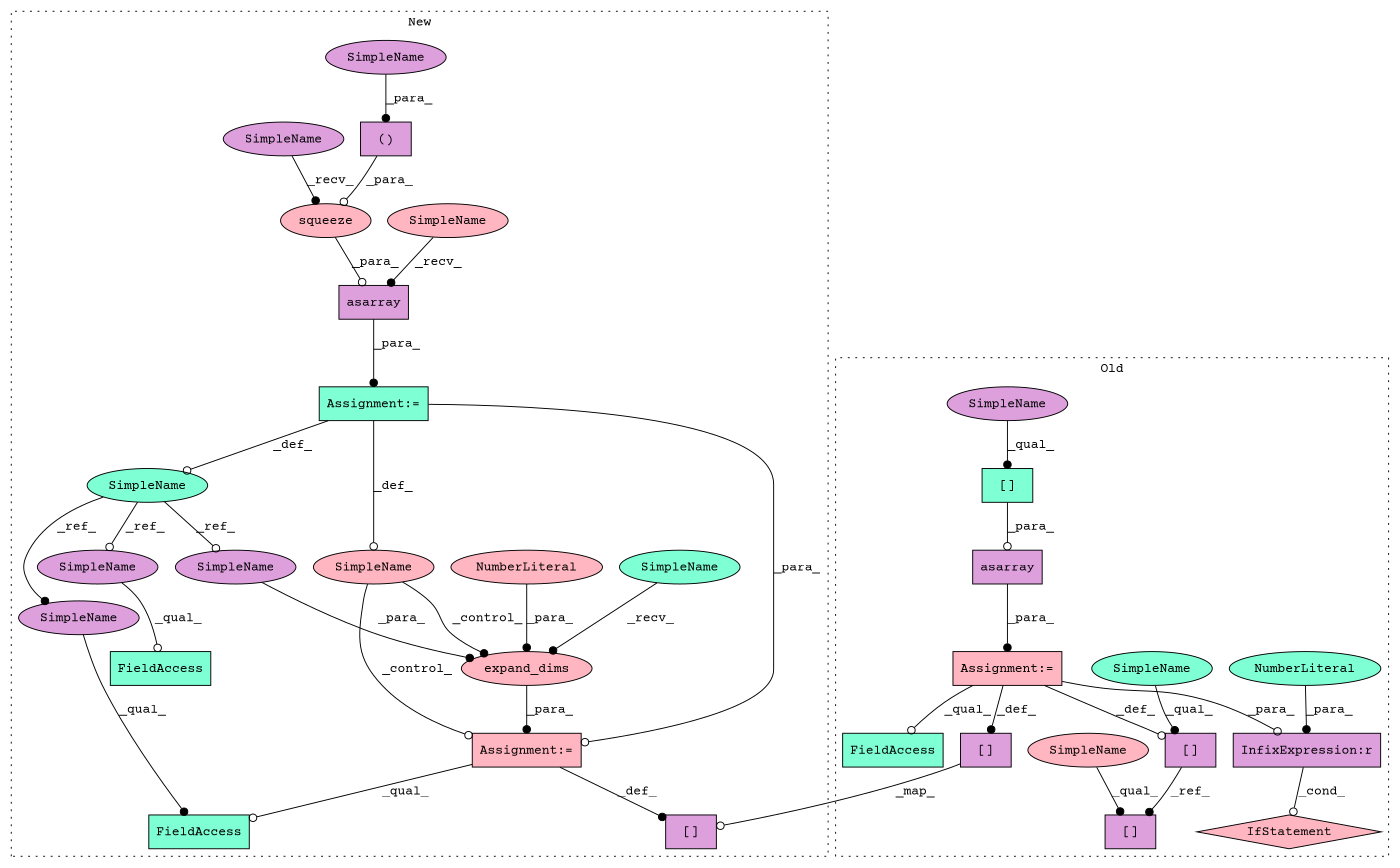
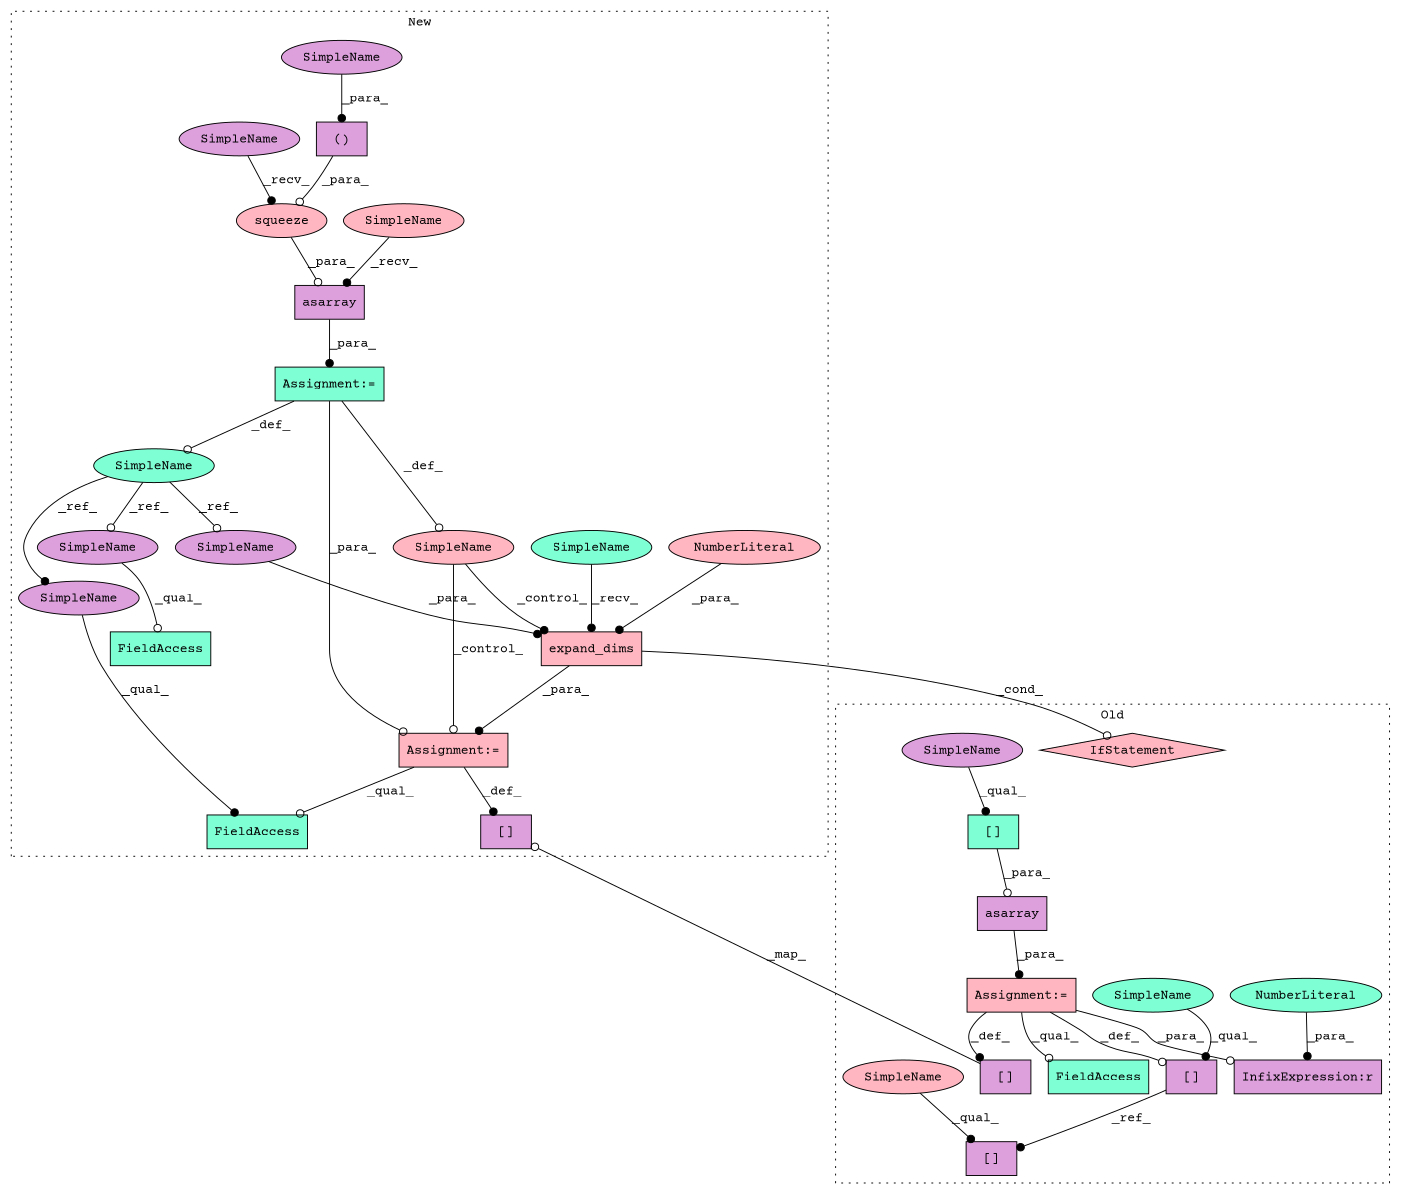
(527, 668) -> (591, 649)
(1299, 787) -> (877, 673)
